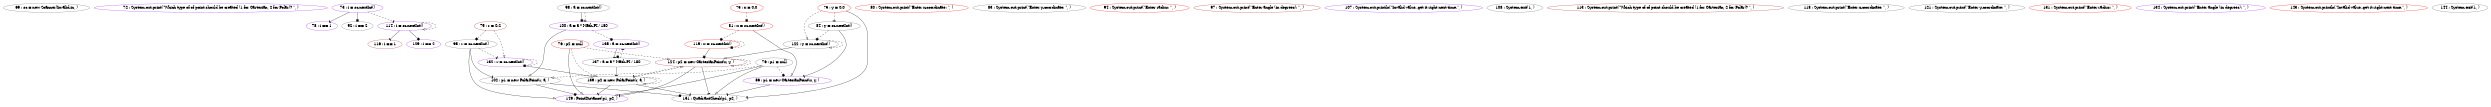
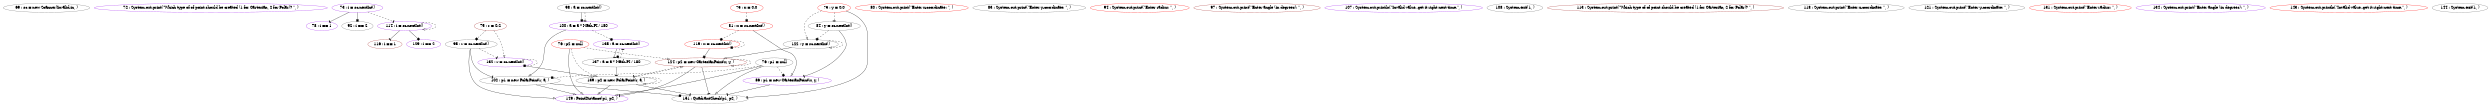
(663, 73) -> (663, 73)
(555, 89) -> (555, 89)
(603, 90) -> (603, 90)
